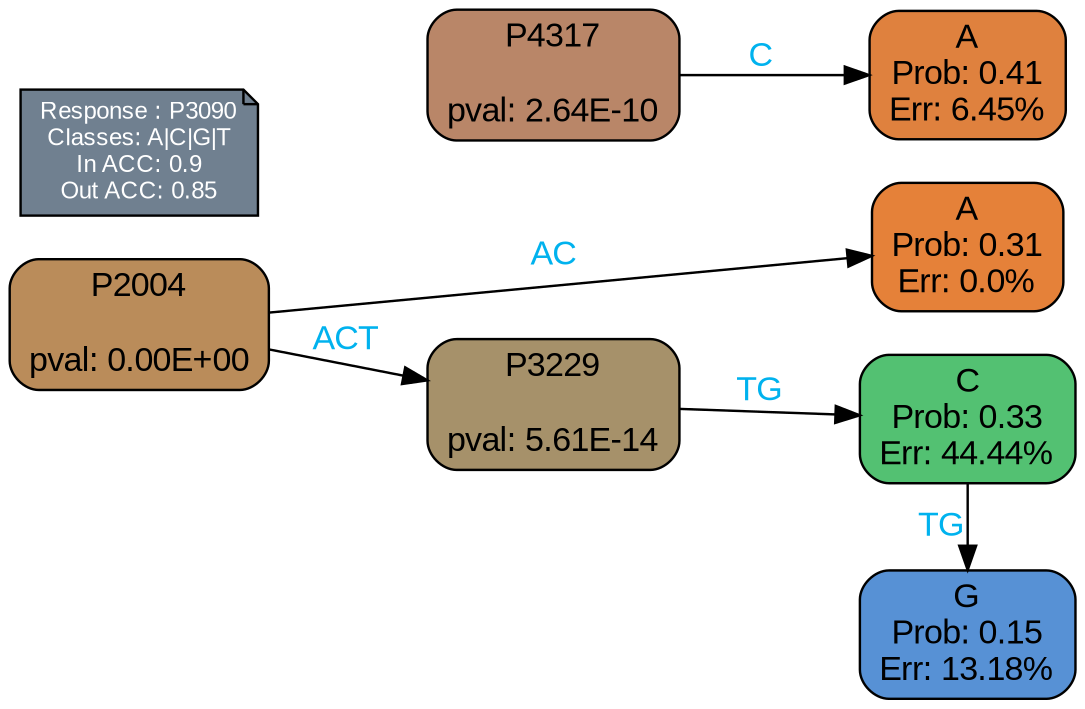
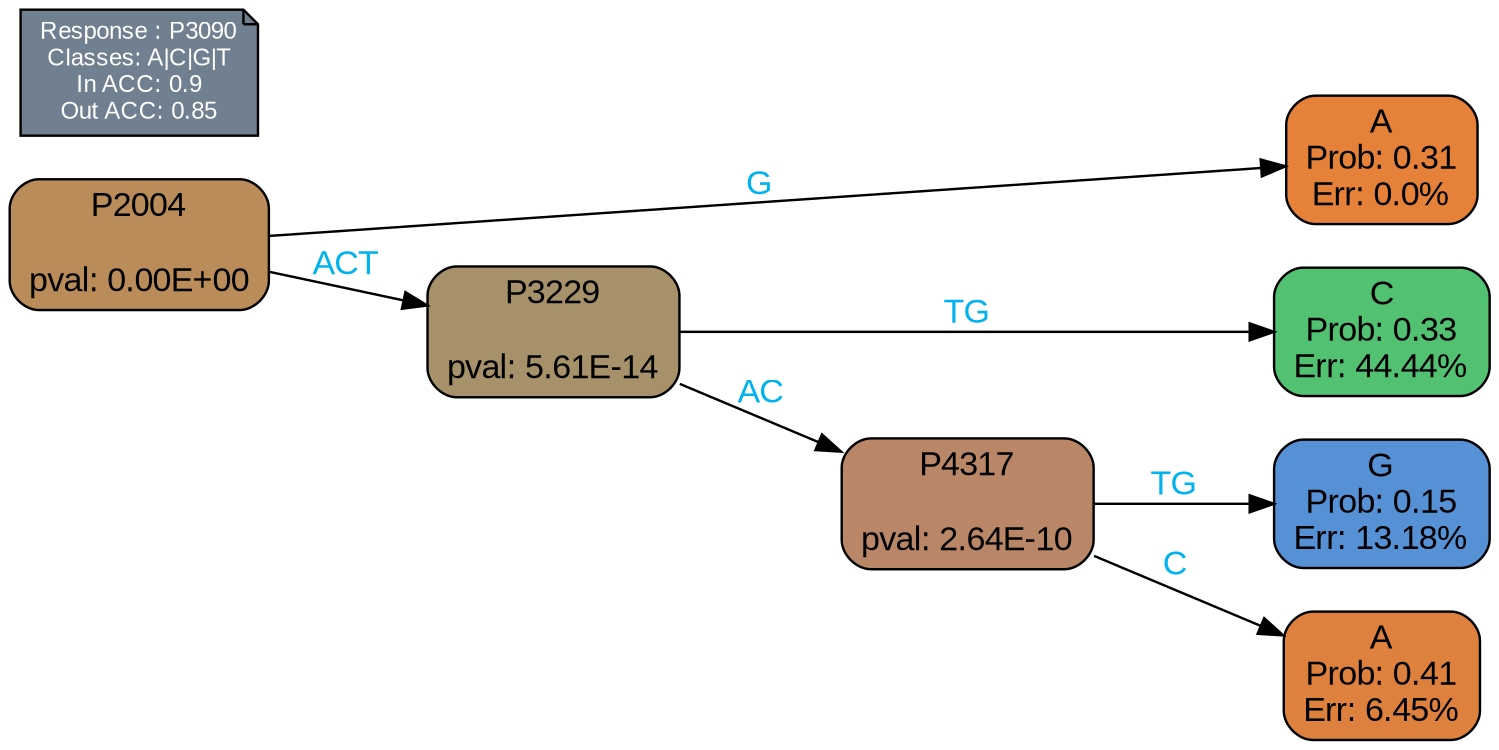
(553, 256) -> (761, 185)
none -> (749, 413)
(968, 515) -> (1172, 504)
